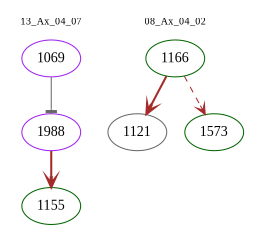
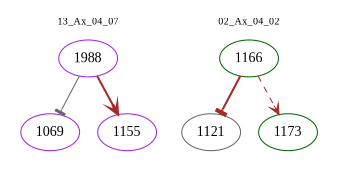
(176, 22) -> (250, 22)
(159, 91) -> (231, 93)
(51, 93) -> (71, 93)
(214, 132) -> (288, 132)
(51, 206) -> (127, 132)
